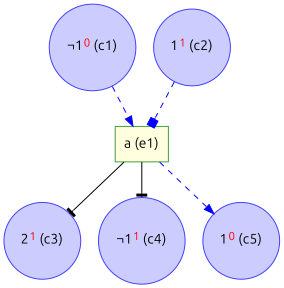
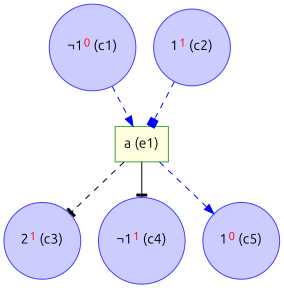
(99, 186) -> (99, 186)
